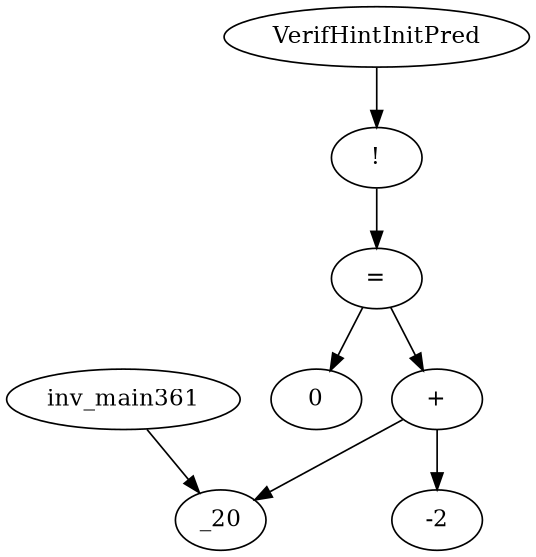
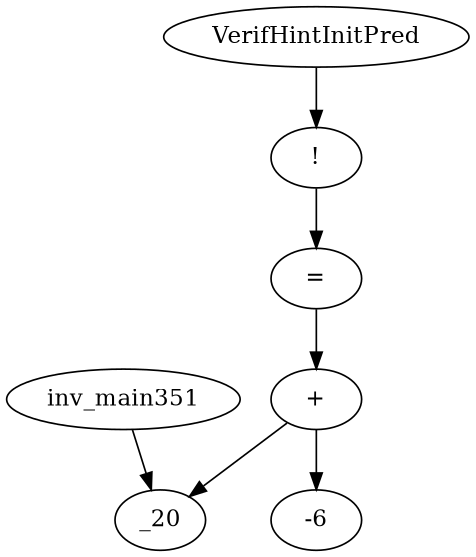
(123, 399) -> (123, 399)
(316, 399) -> none
(437, 520) -> (316, 520)
